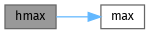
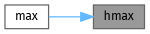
(72, 17) -> (65, 17)
